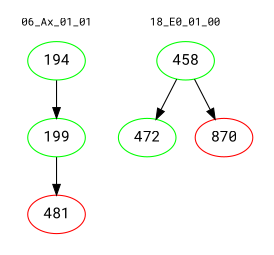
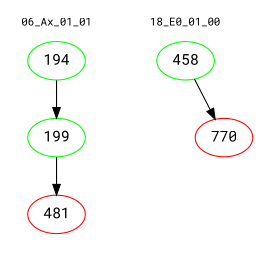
(147, 138) -> none
(224, 138) -> (224, 138)
